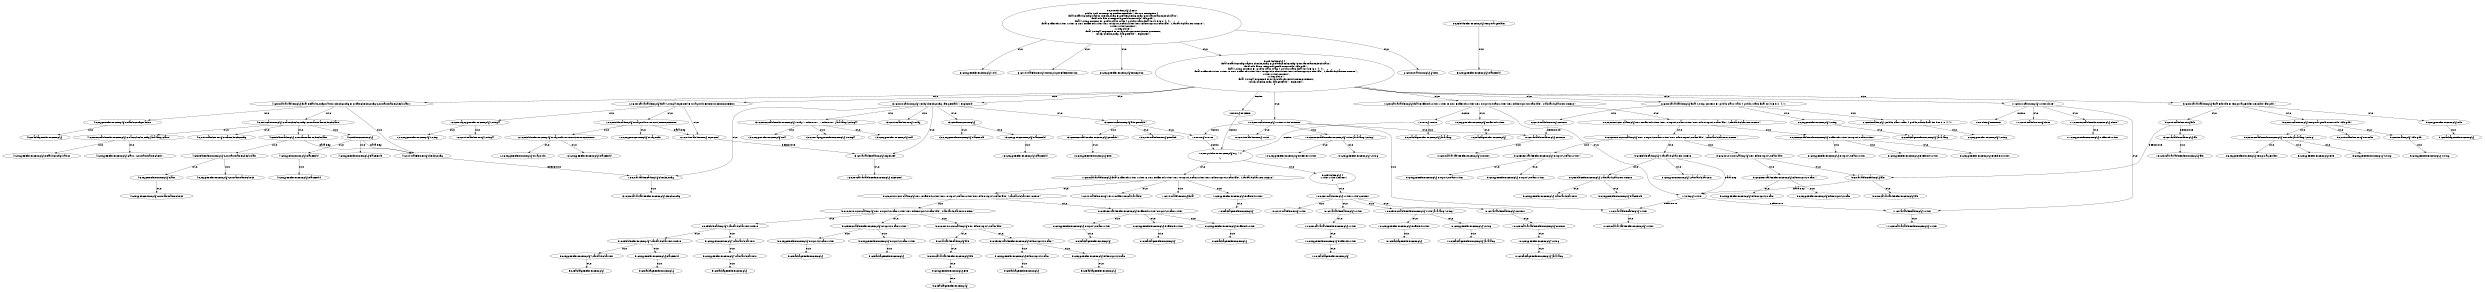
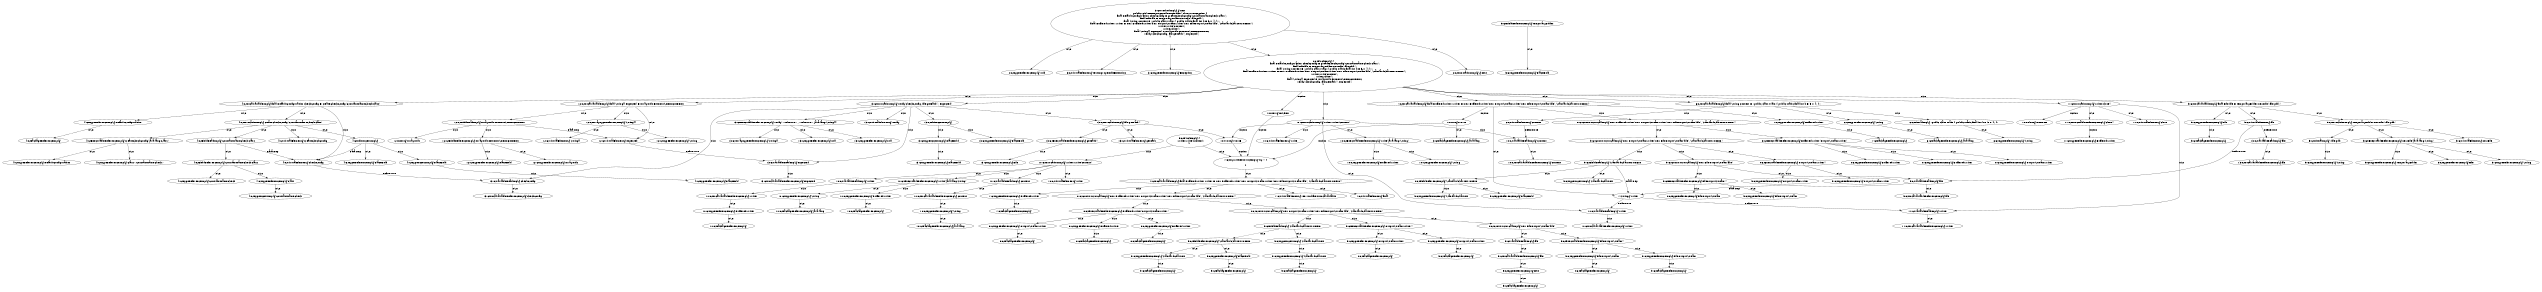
(2096, 130) -> (2093, 130)
(640, 137) -> (407, 141)
(1279, 166) -> (1216, 151)
